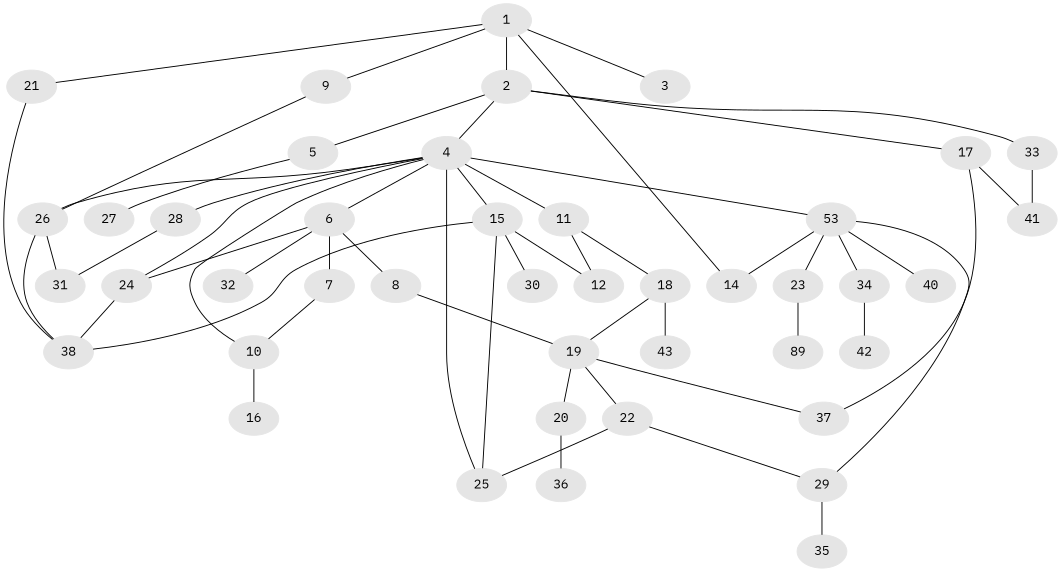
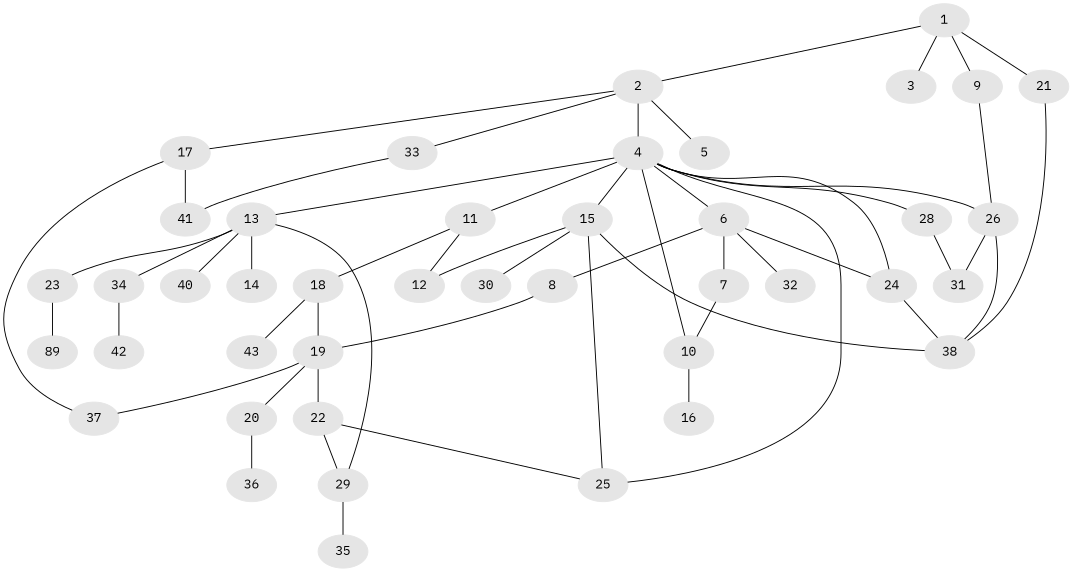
(619, 153) -> none
(109, 219) -> none
(831, 219) -> (252, 219)
